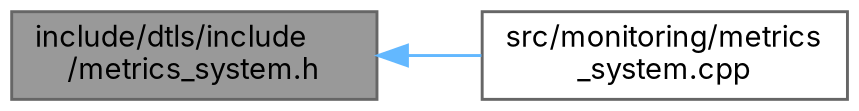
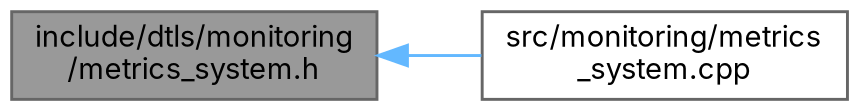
(194, 56) -> (194, 56)
